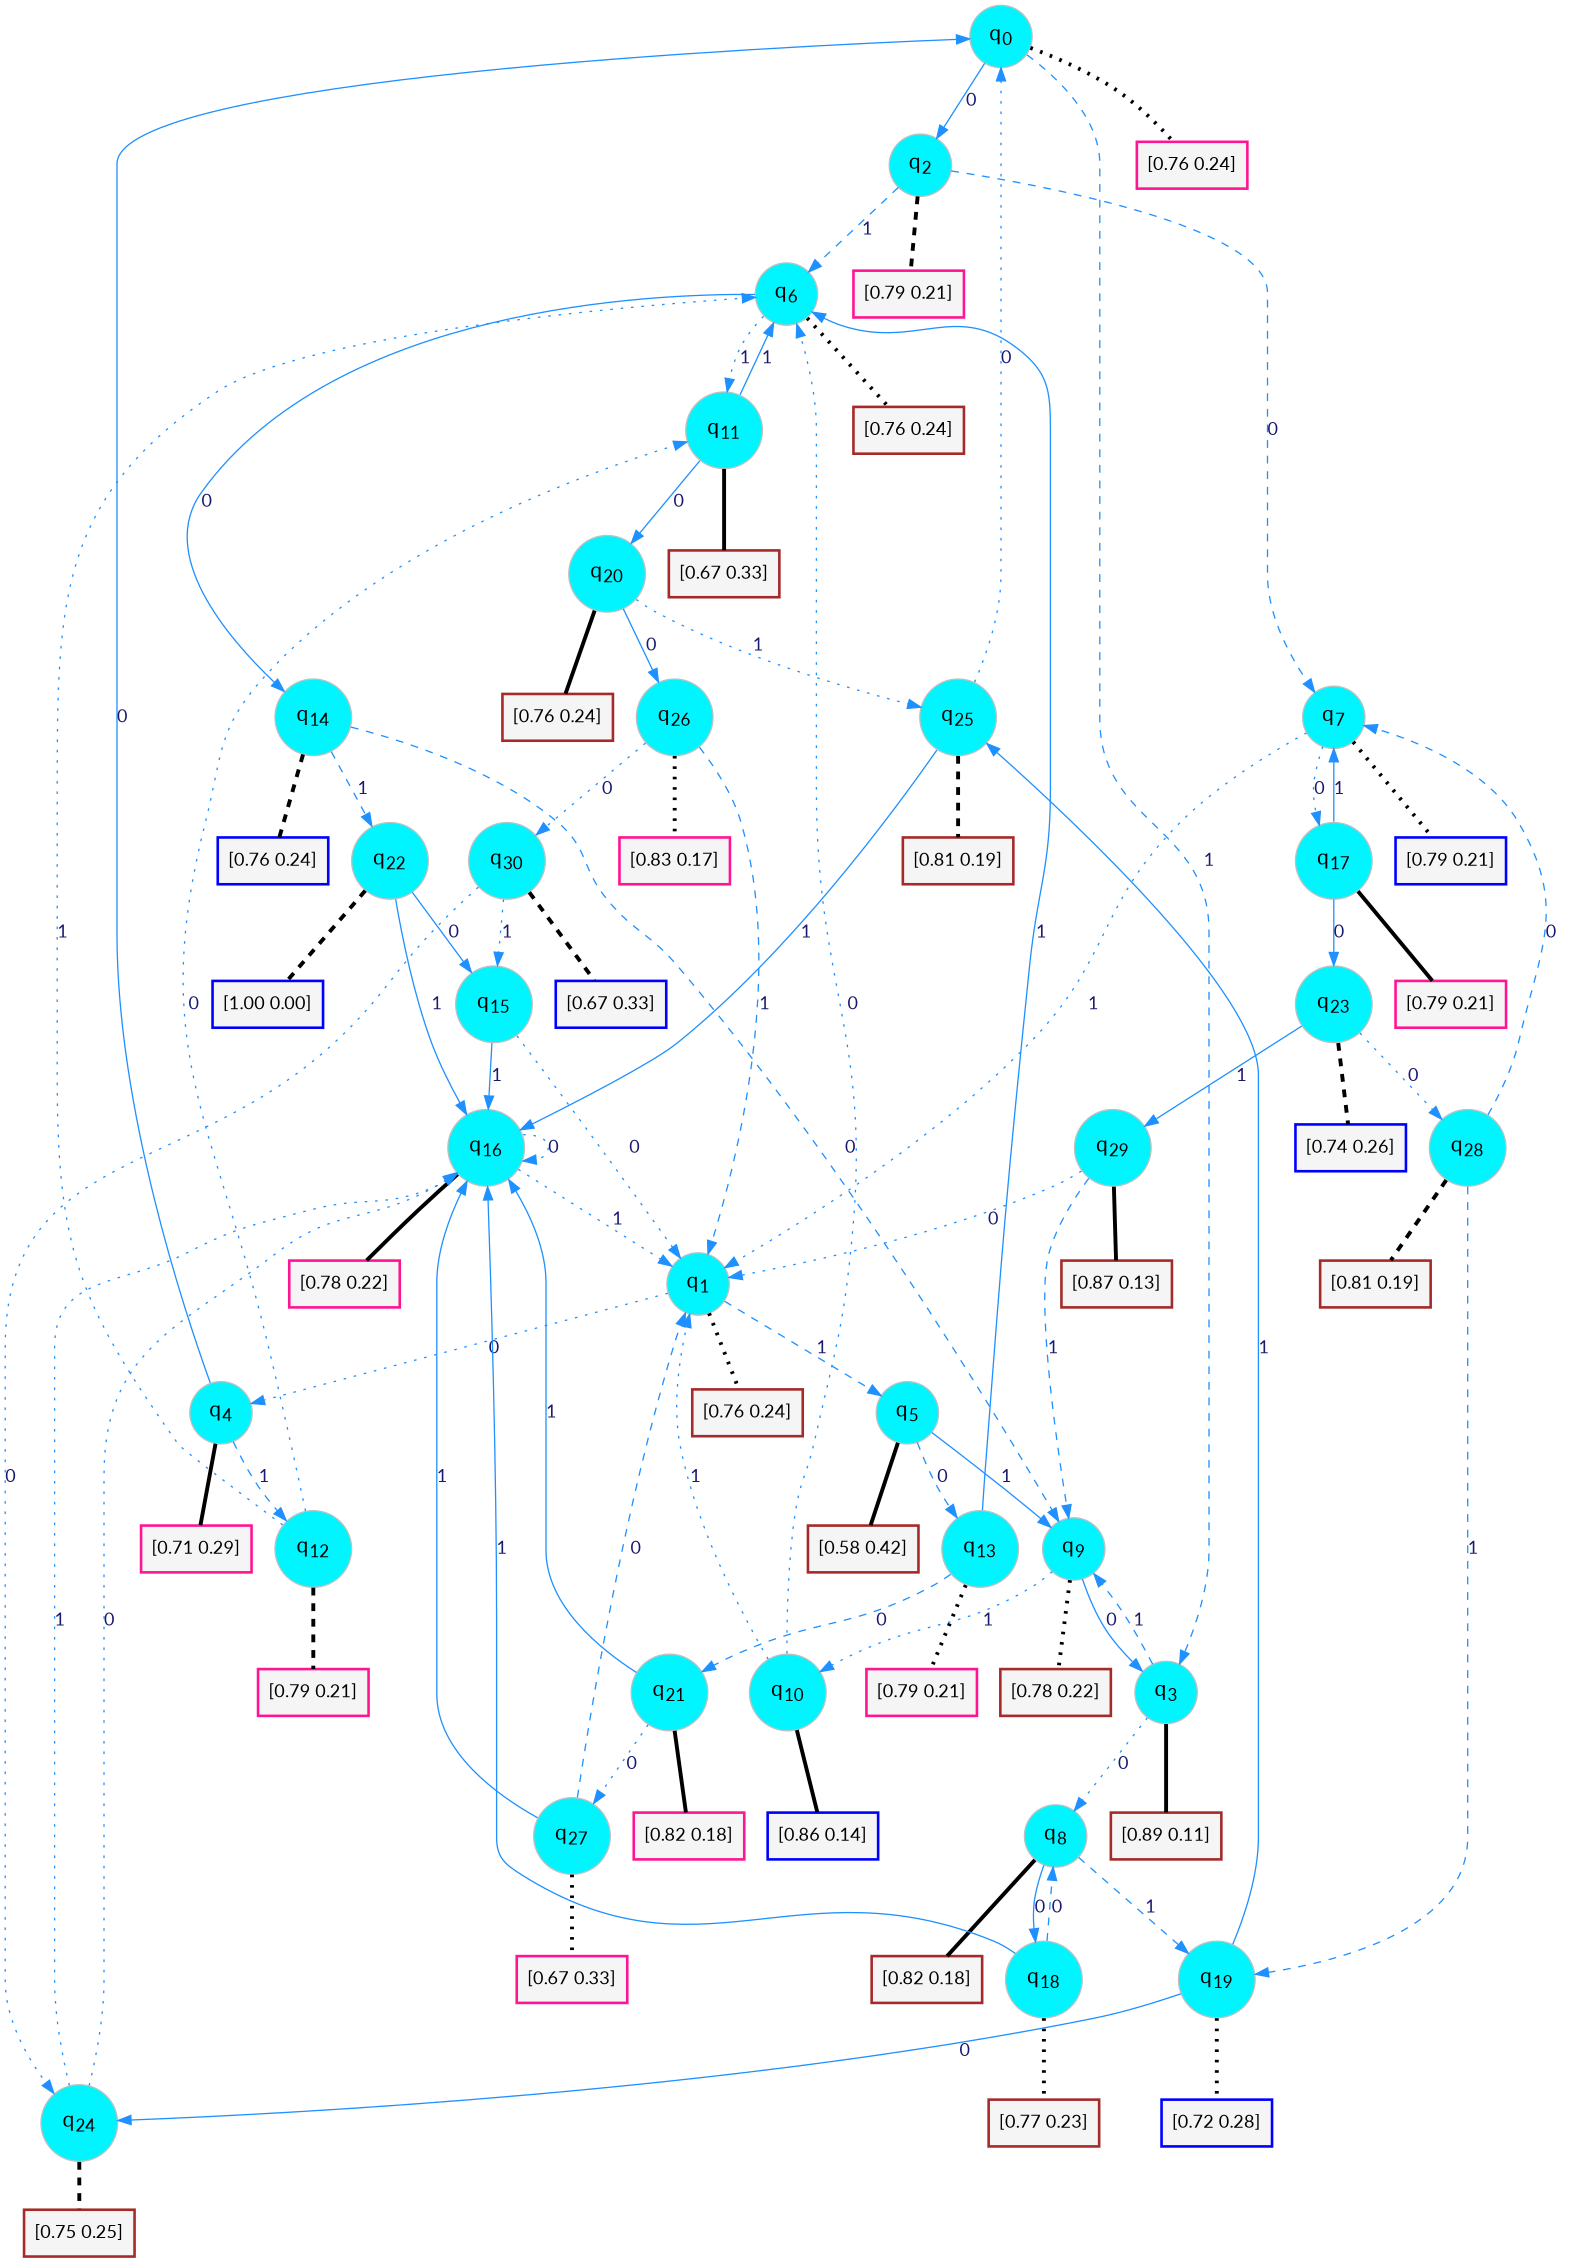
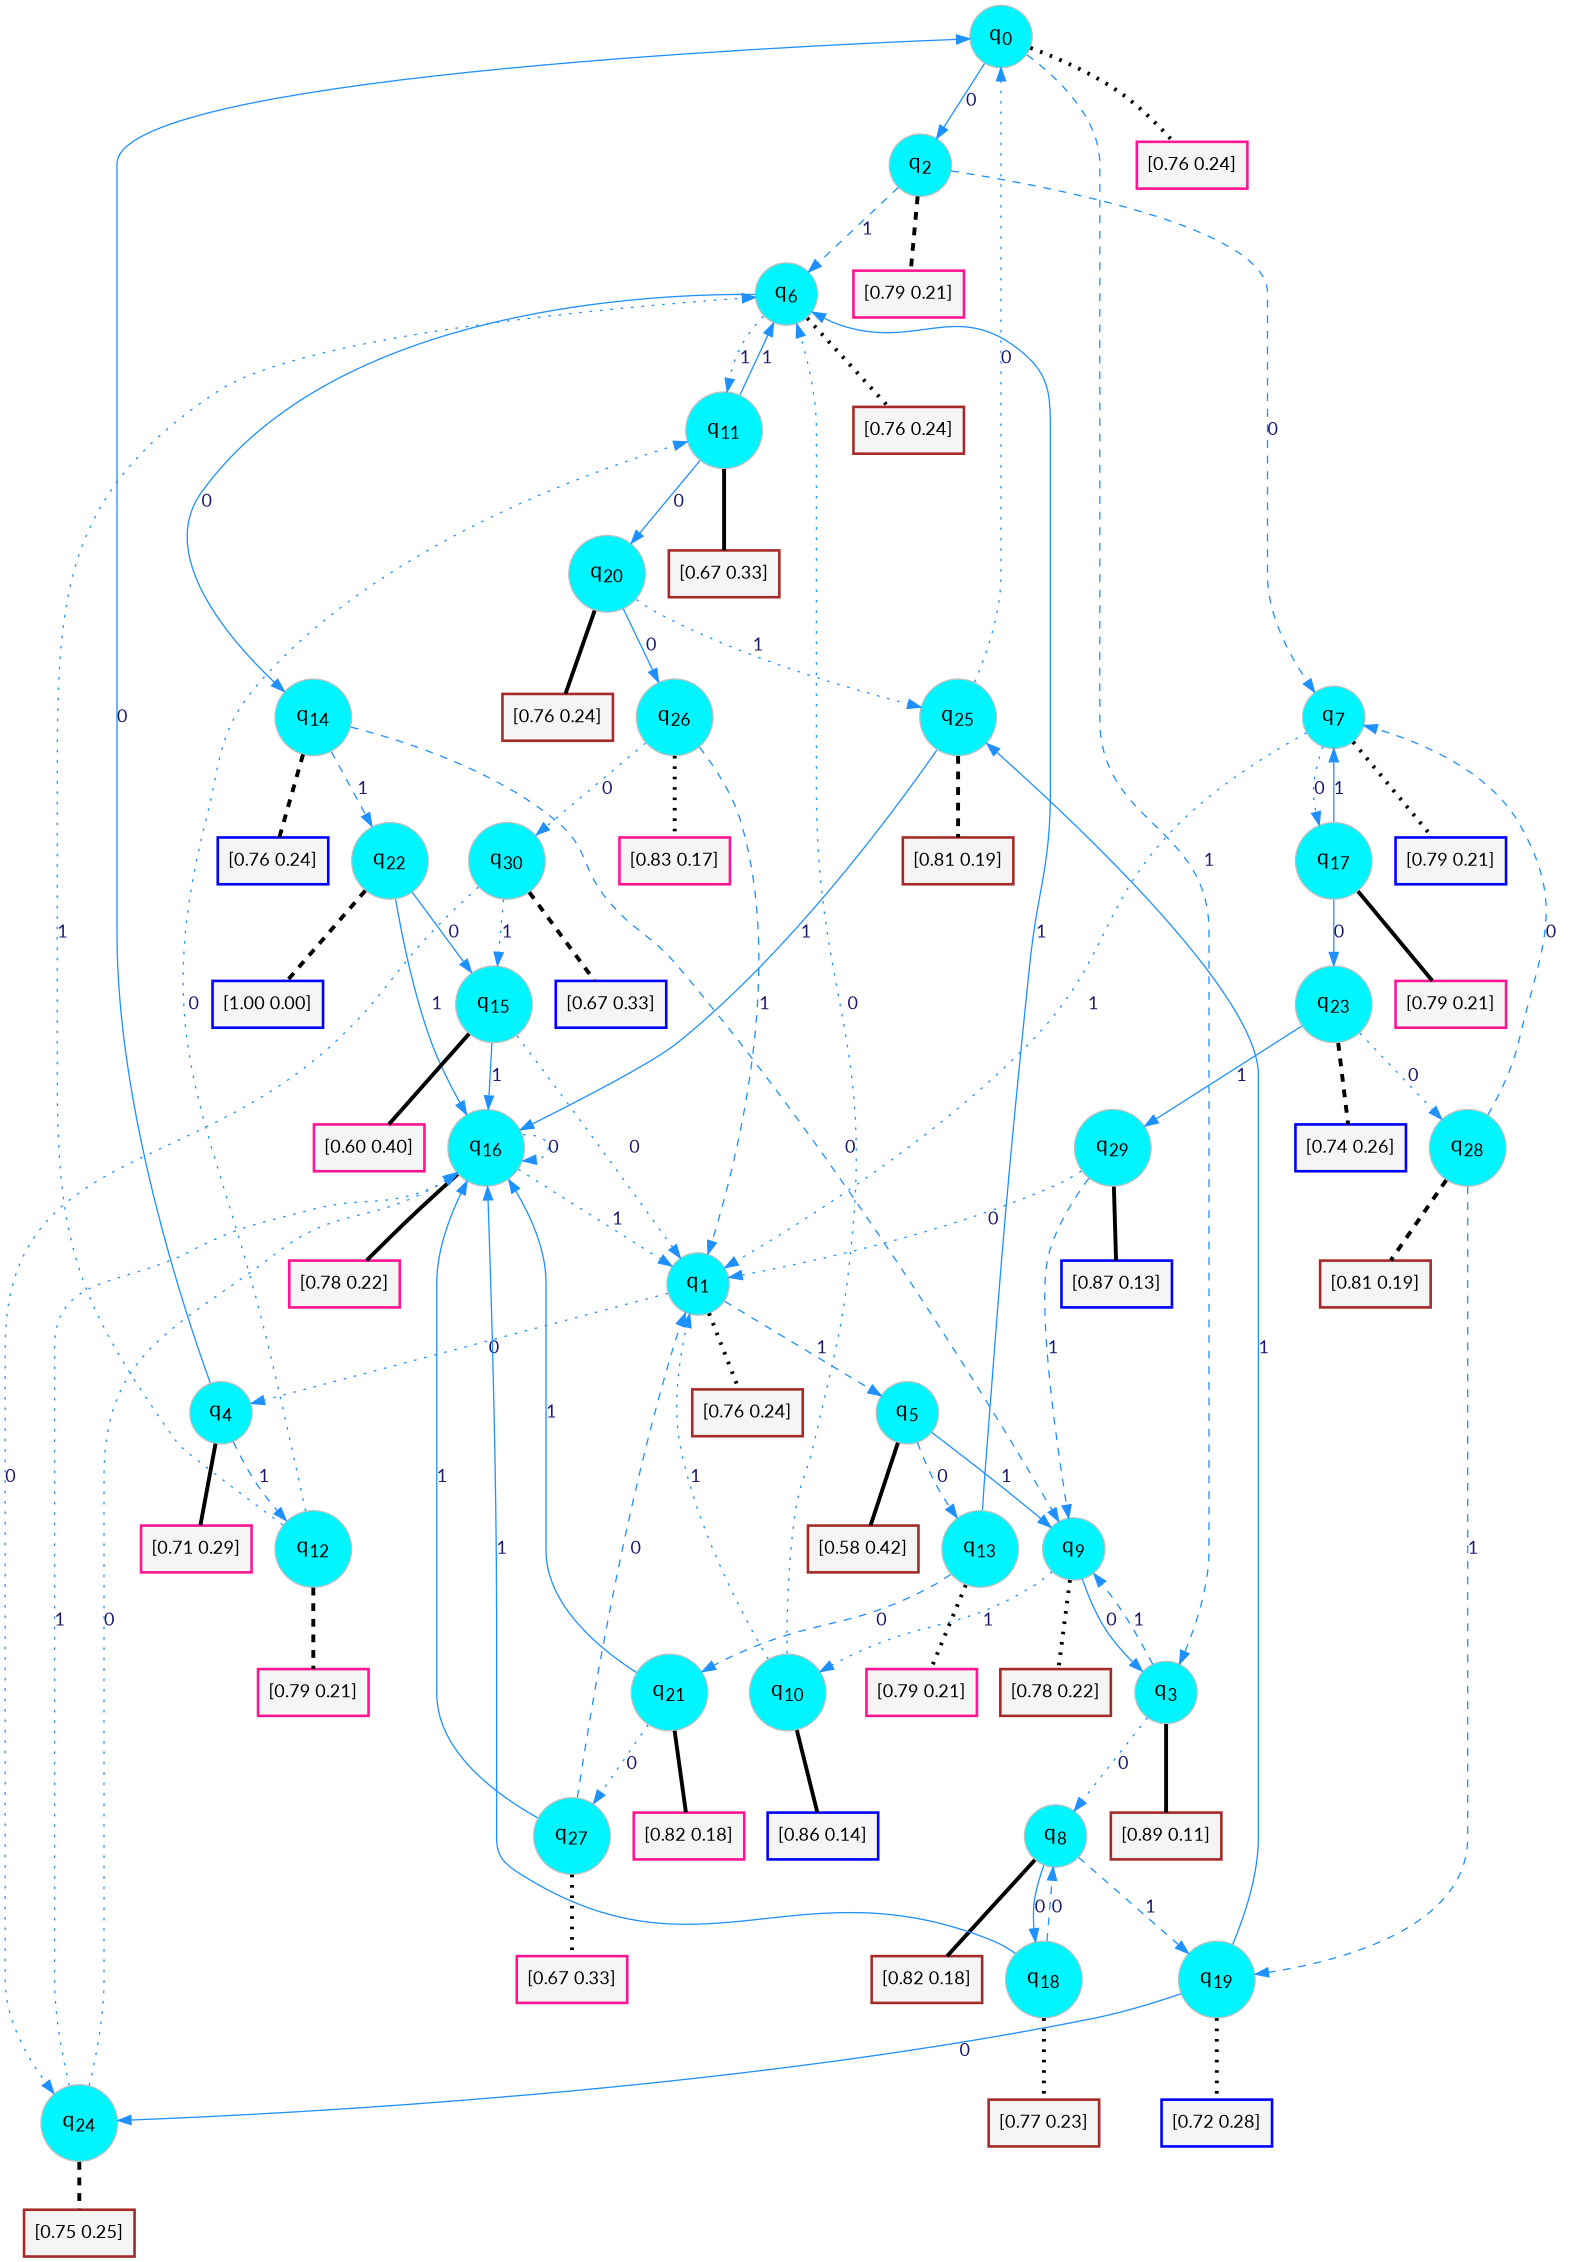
none -> (369, 1148)
(1117, 1284) -> (1117, 1284)
